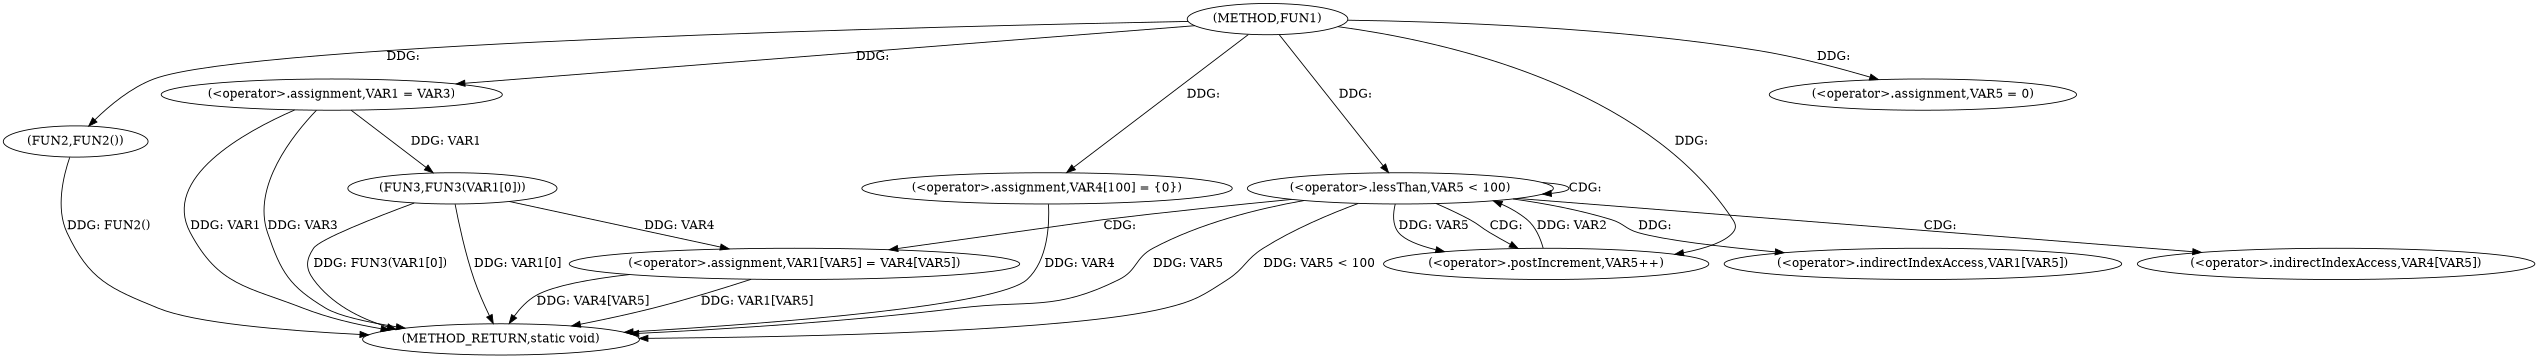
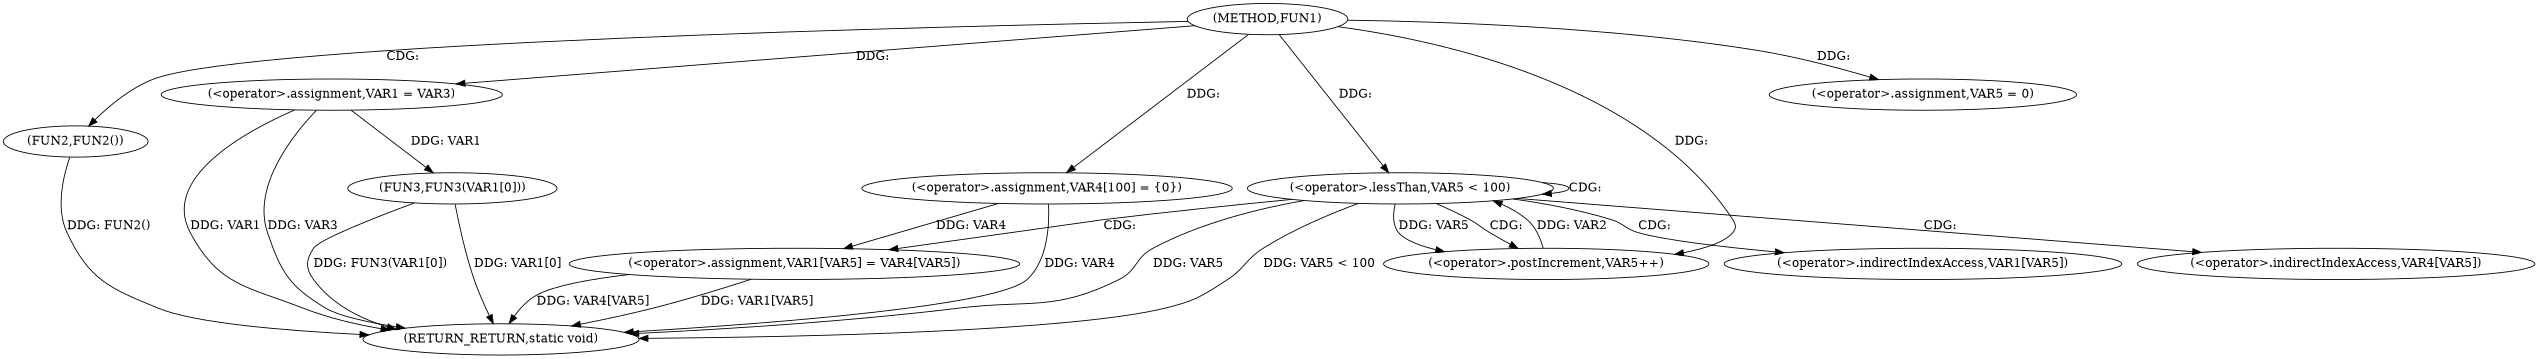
(405, 57) -> (405, 57)
(615, 224) -> (925, 225)
(1657, 226) -> (1657, 226)
(501, 339) -> (501, 339)
